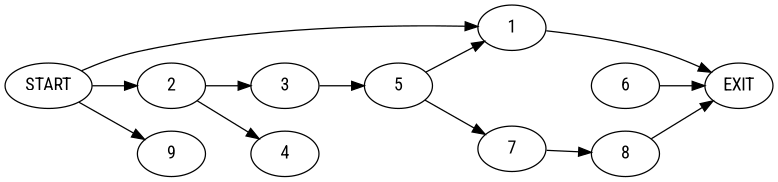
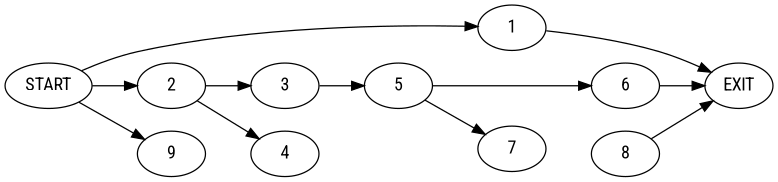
(450, 60) -> (506, 86)
(563, 151) -> none
